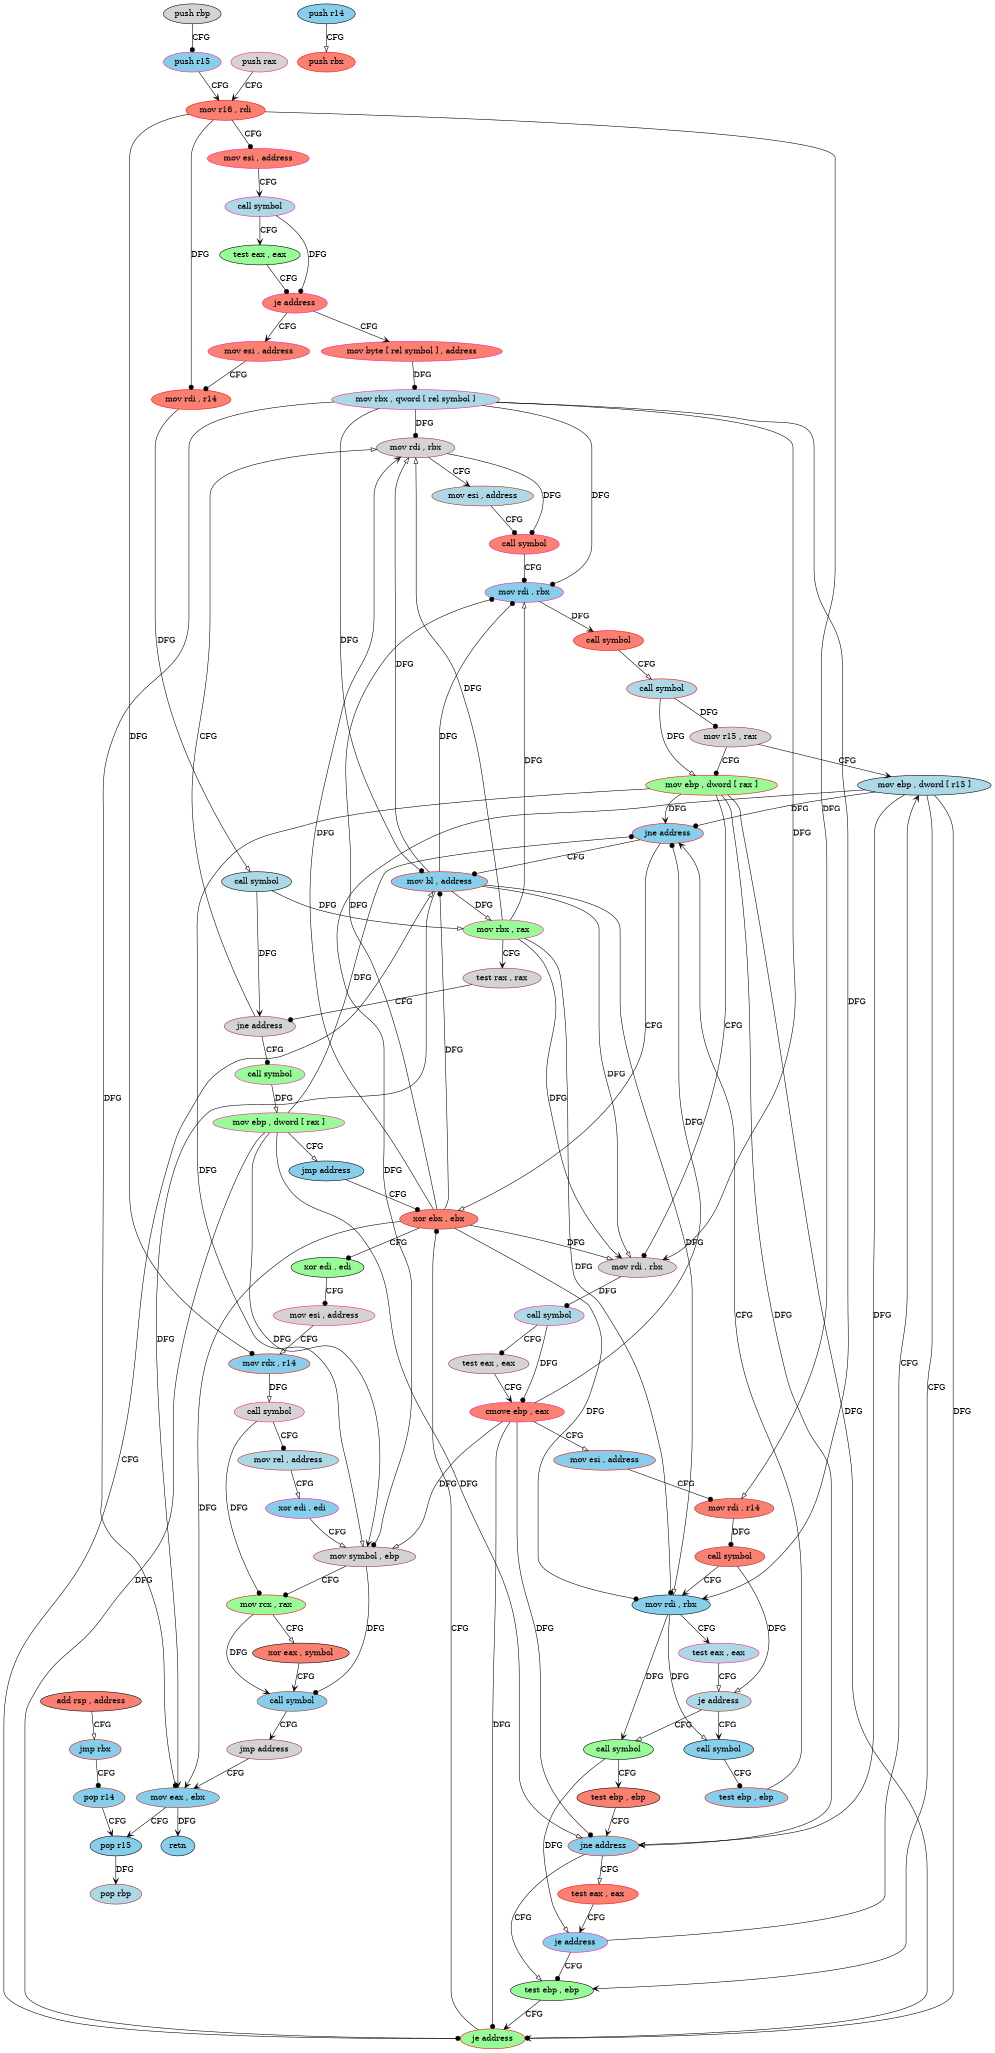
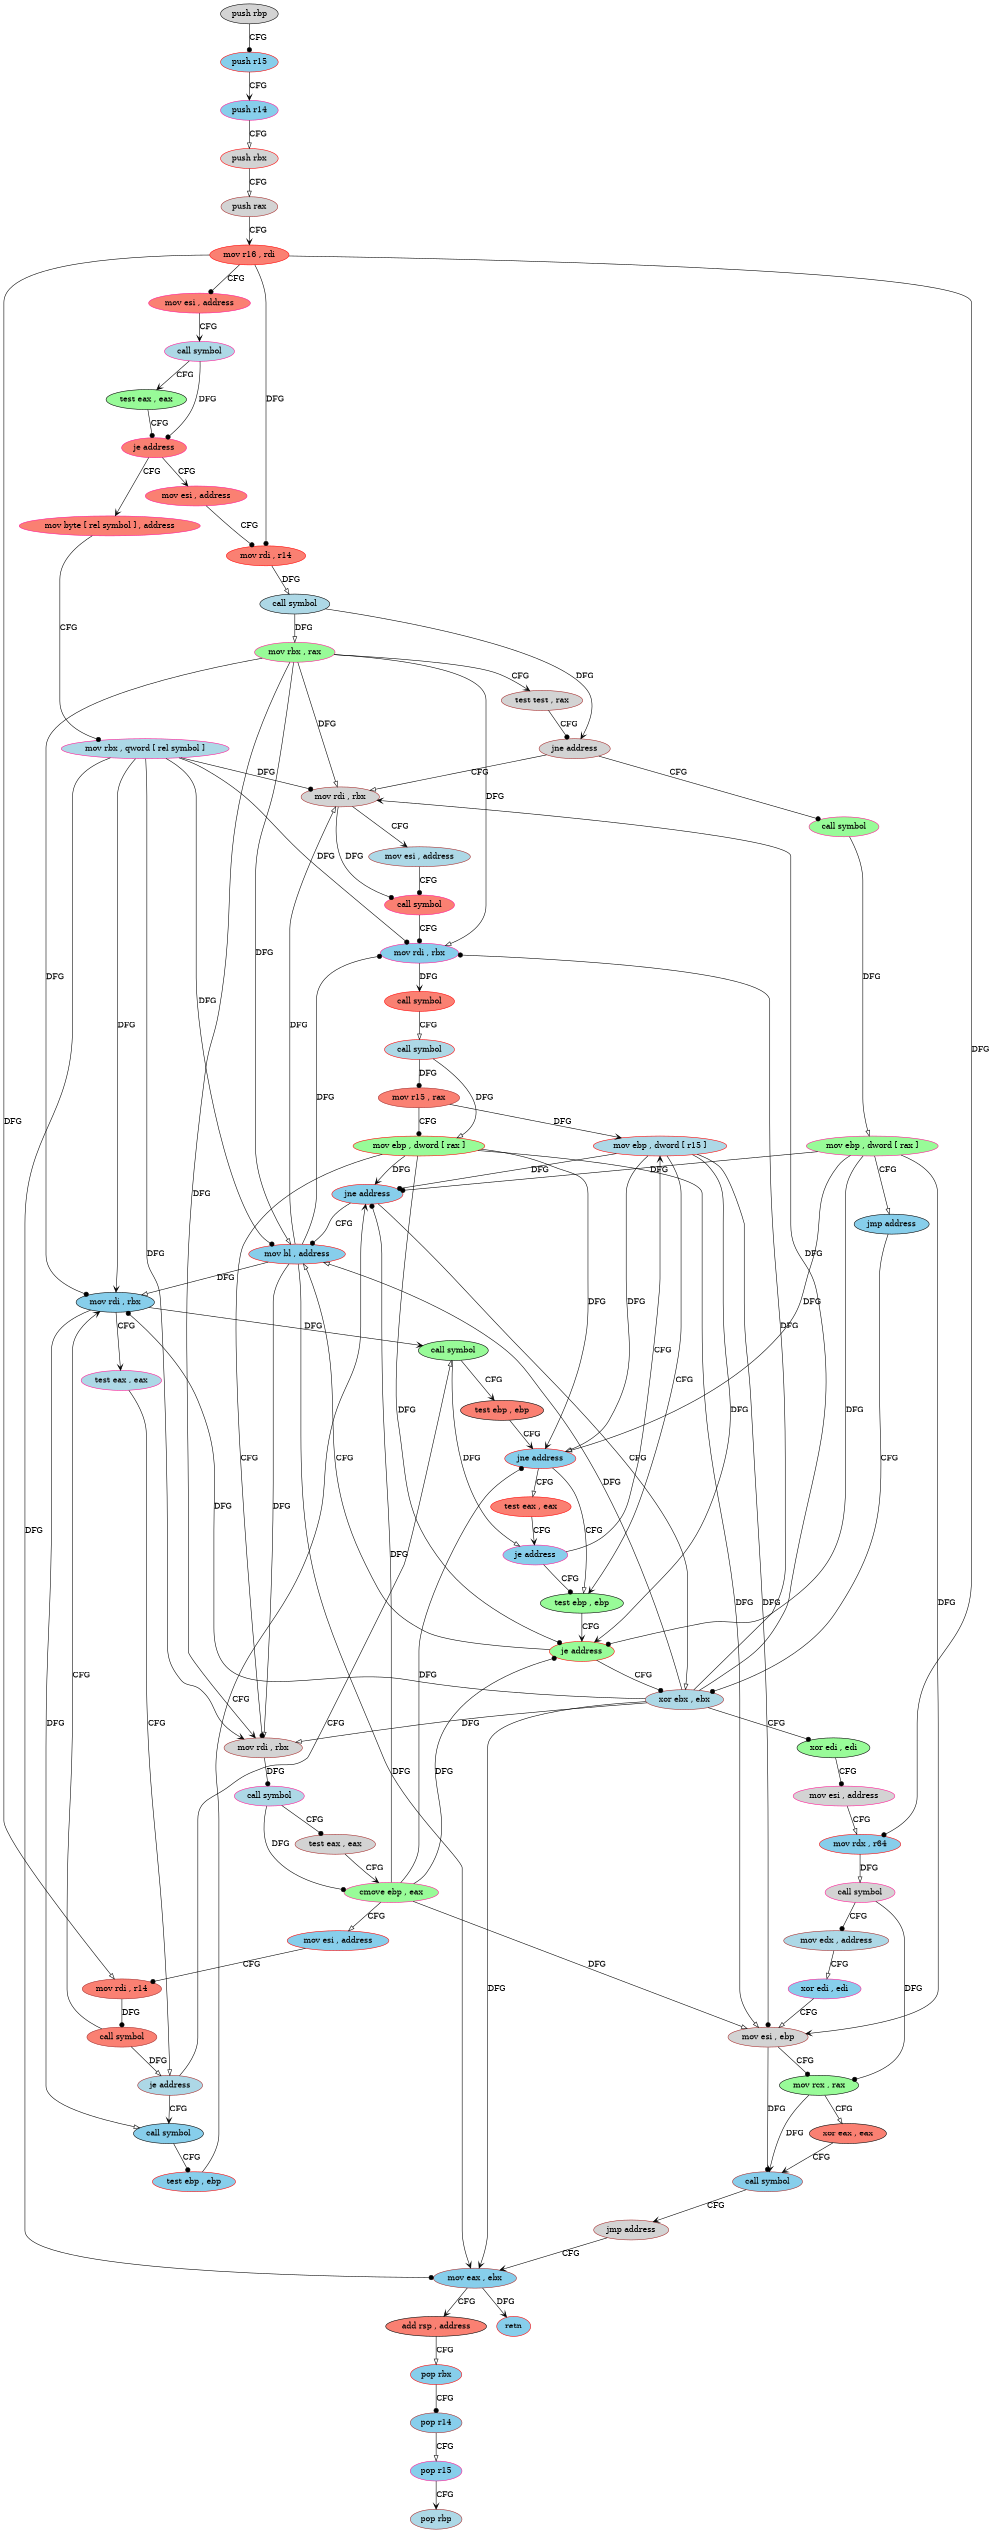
(326, 14) -> (249, 110)
(192, 62) -> (249, 62)
(259, 62) -> (249, 207)
(326, 62) -> (249, 158)
(207, 84) -> (249, 83)
none -> (249, 180)
(423, 375) -> (69, 628)
(730, 737) -> (419, 1098)
(847, 761) -> (563, 1122)
(924, 785) -> (660, 1146)
(469, 904) -> (255, 952)
(502, 978) -> (542, 700)
(445, 1053) -> (565, 1423)
(439, 1219) -> (684, 1700)
(269, 1364) -> (860, 1844)
(517, 1412) -> (391, 1892)
(288, 1460) -> (836, 1941)
(365, 1557) -> (768, 2037)
(266, 1605) -> (819, 2085)
(301, 1653) -> (848, 2134)
(95, 1750) -> (436, 2375)
(106, 1819) -> (436, 2444)
(149, 1820) -> (457, 2300)
(116, 1846) -> (436, 2471)
(178, 1846) -> (514, 2326)
(125, 1870) -> (445, 2495)
